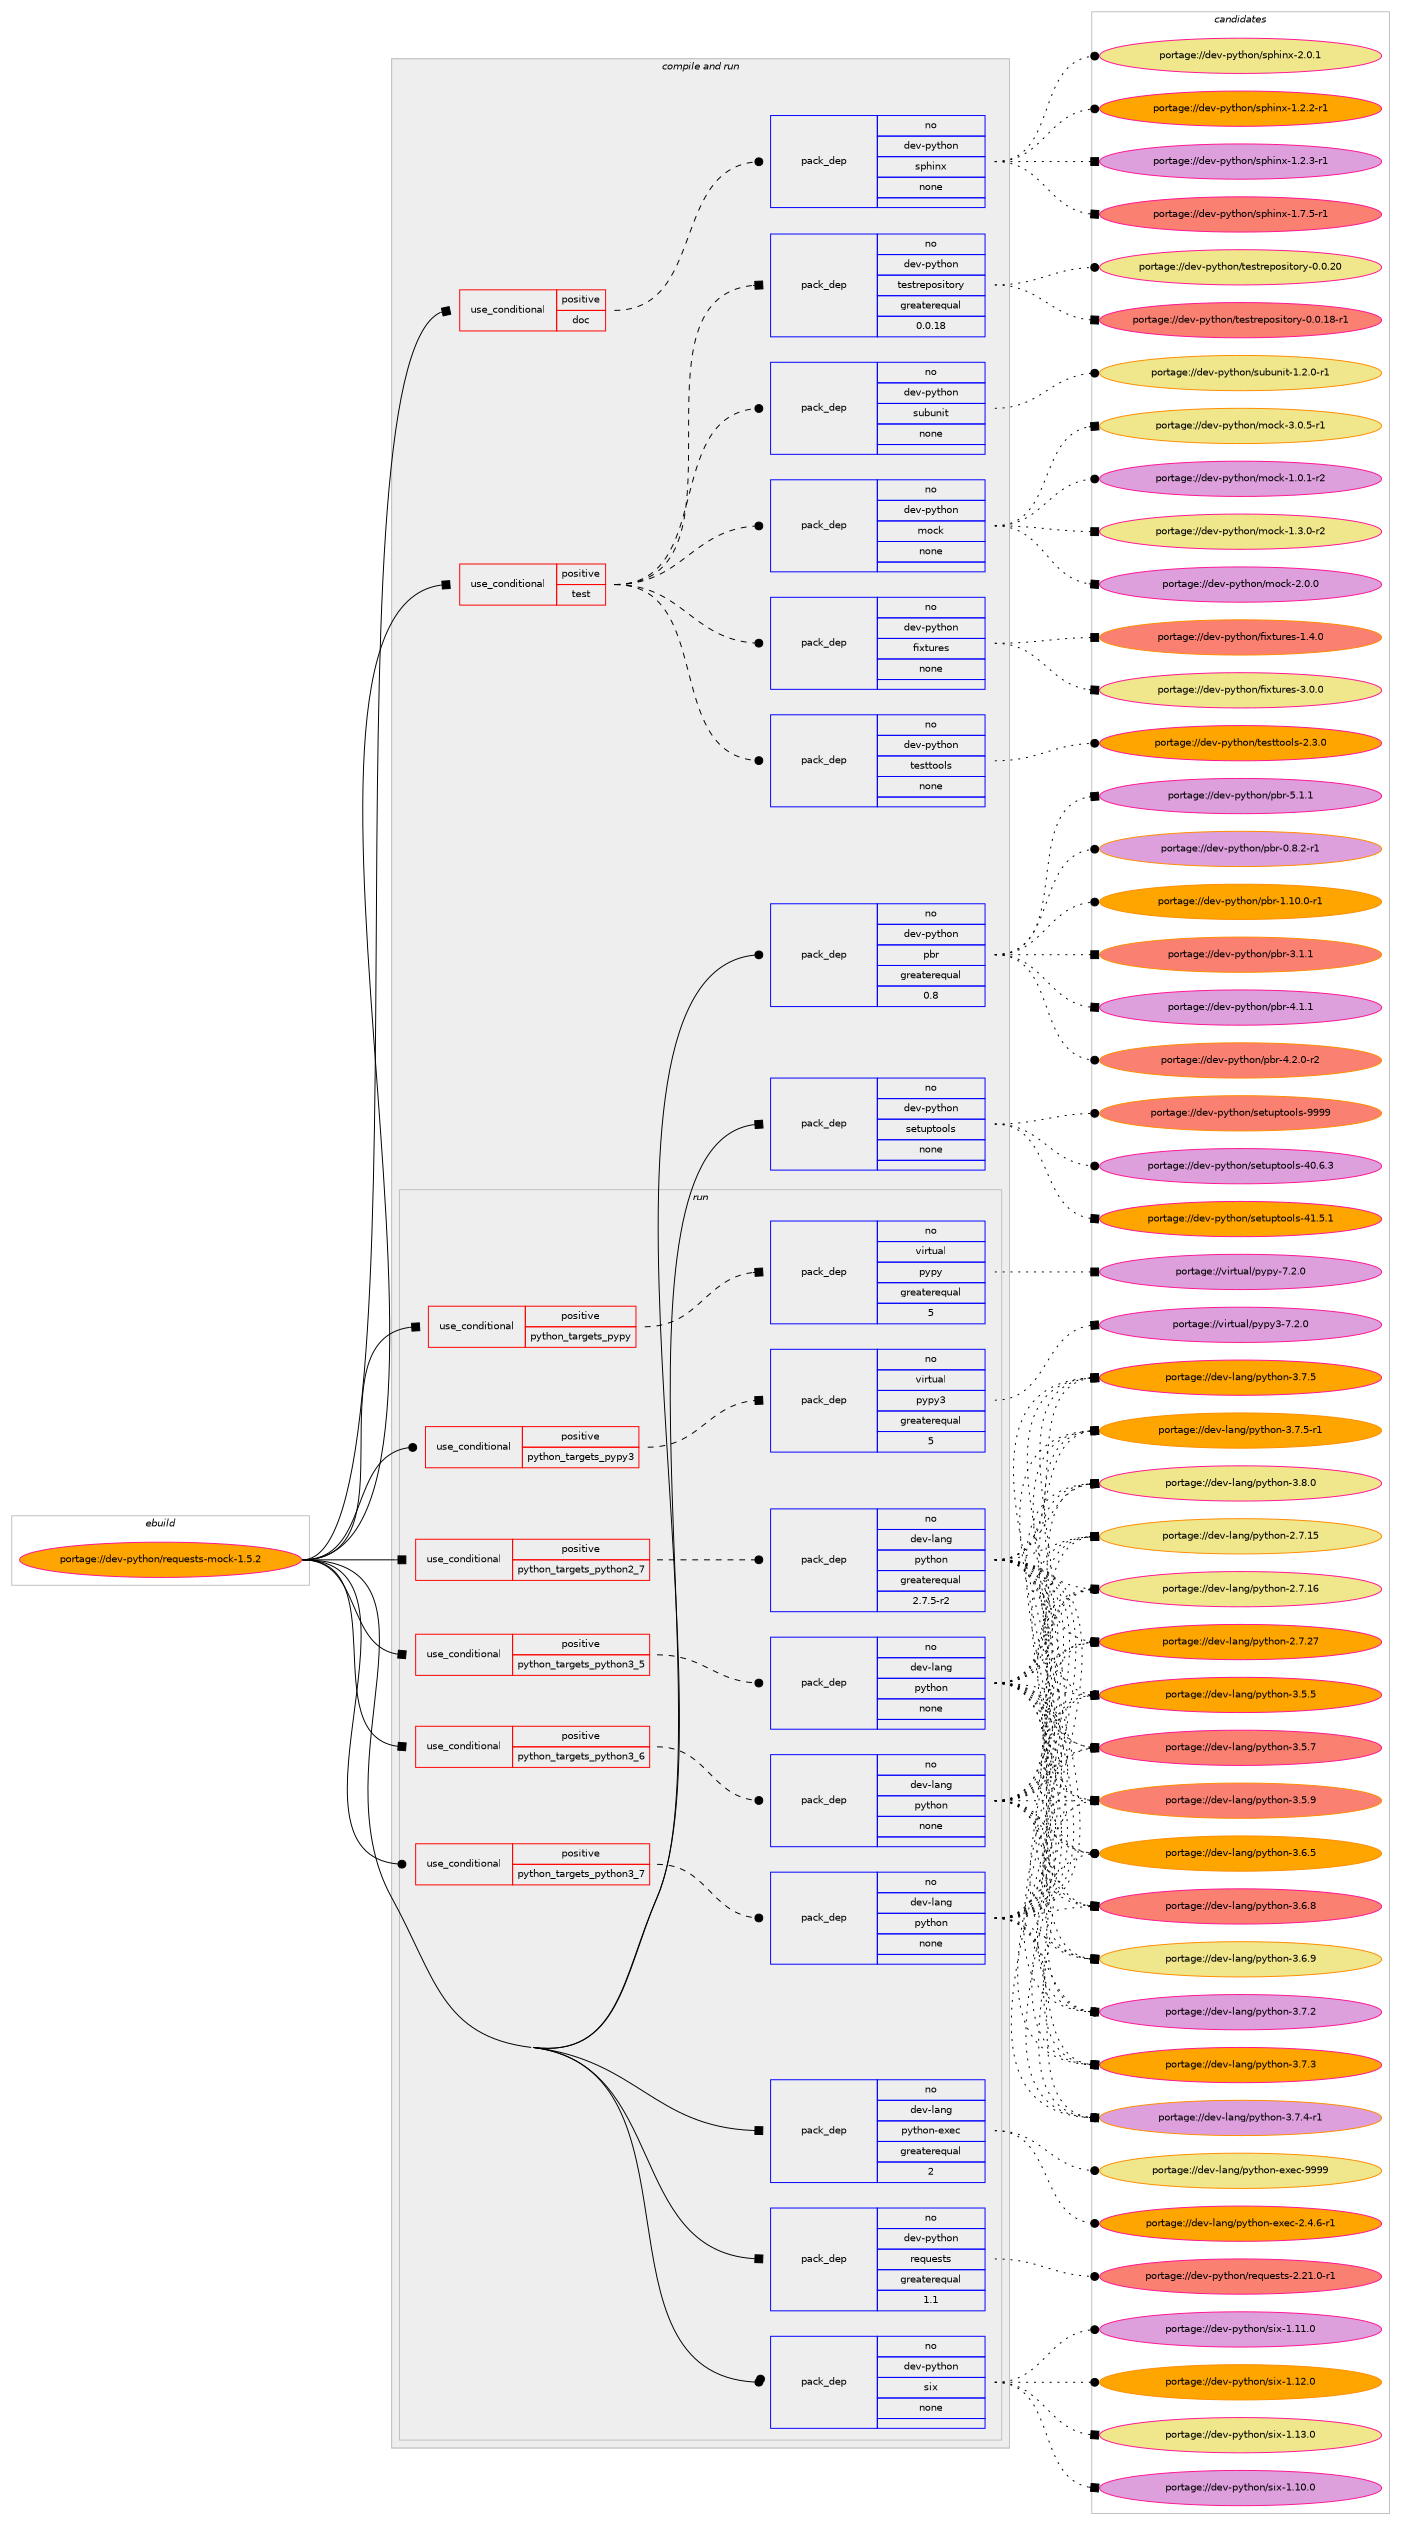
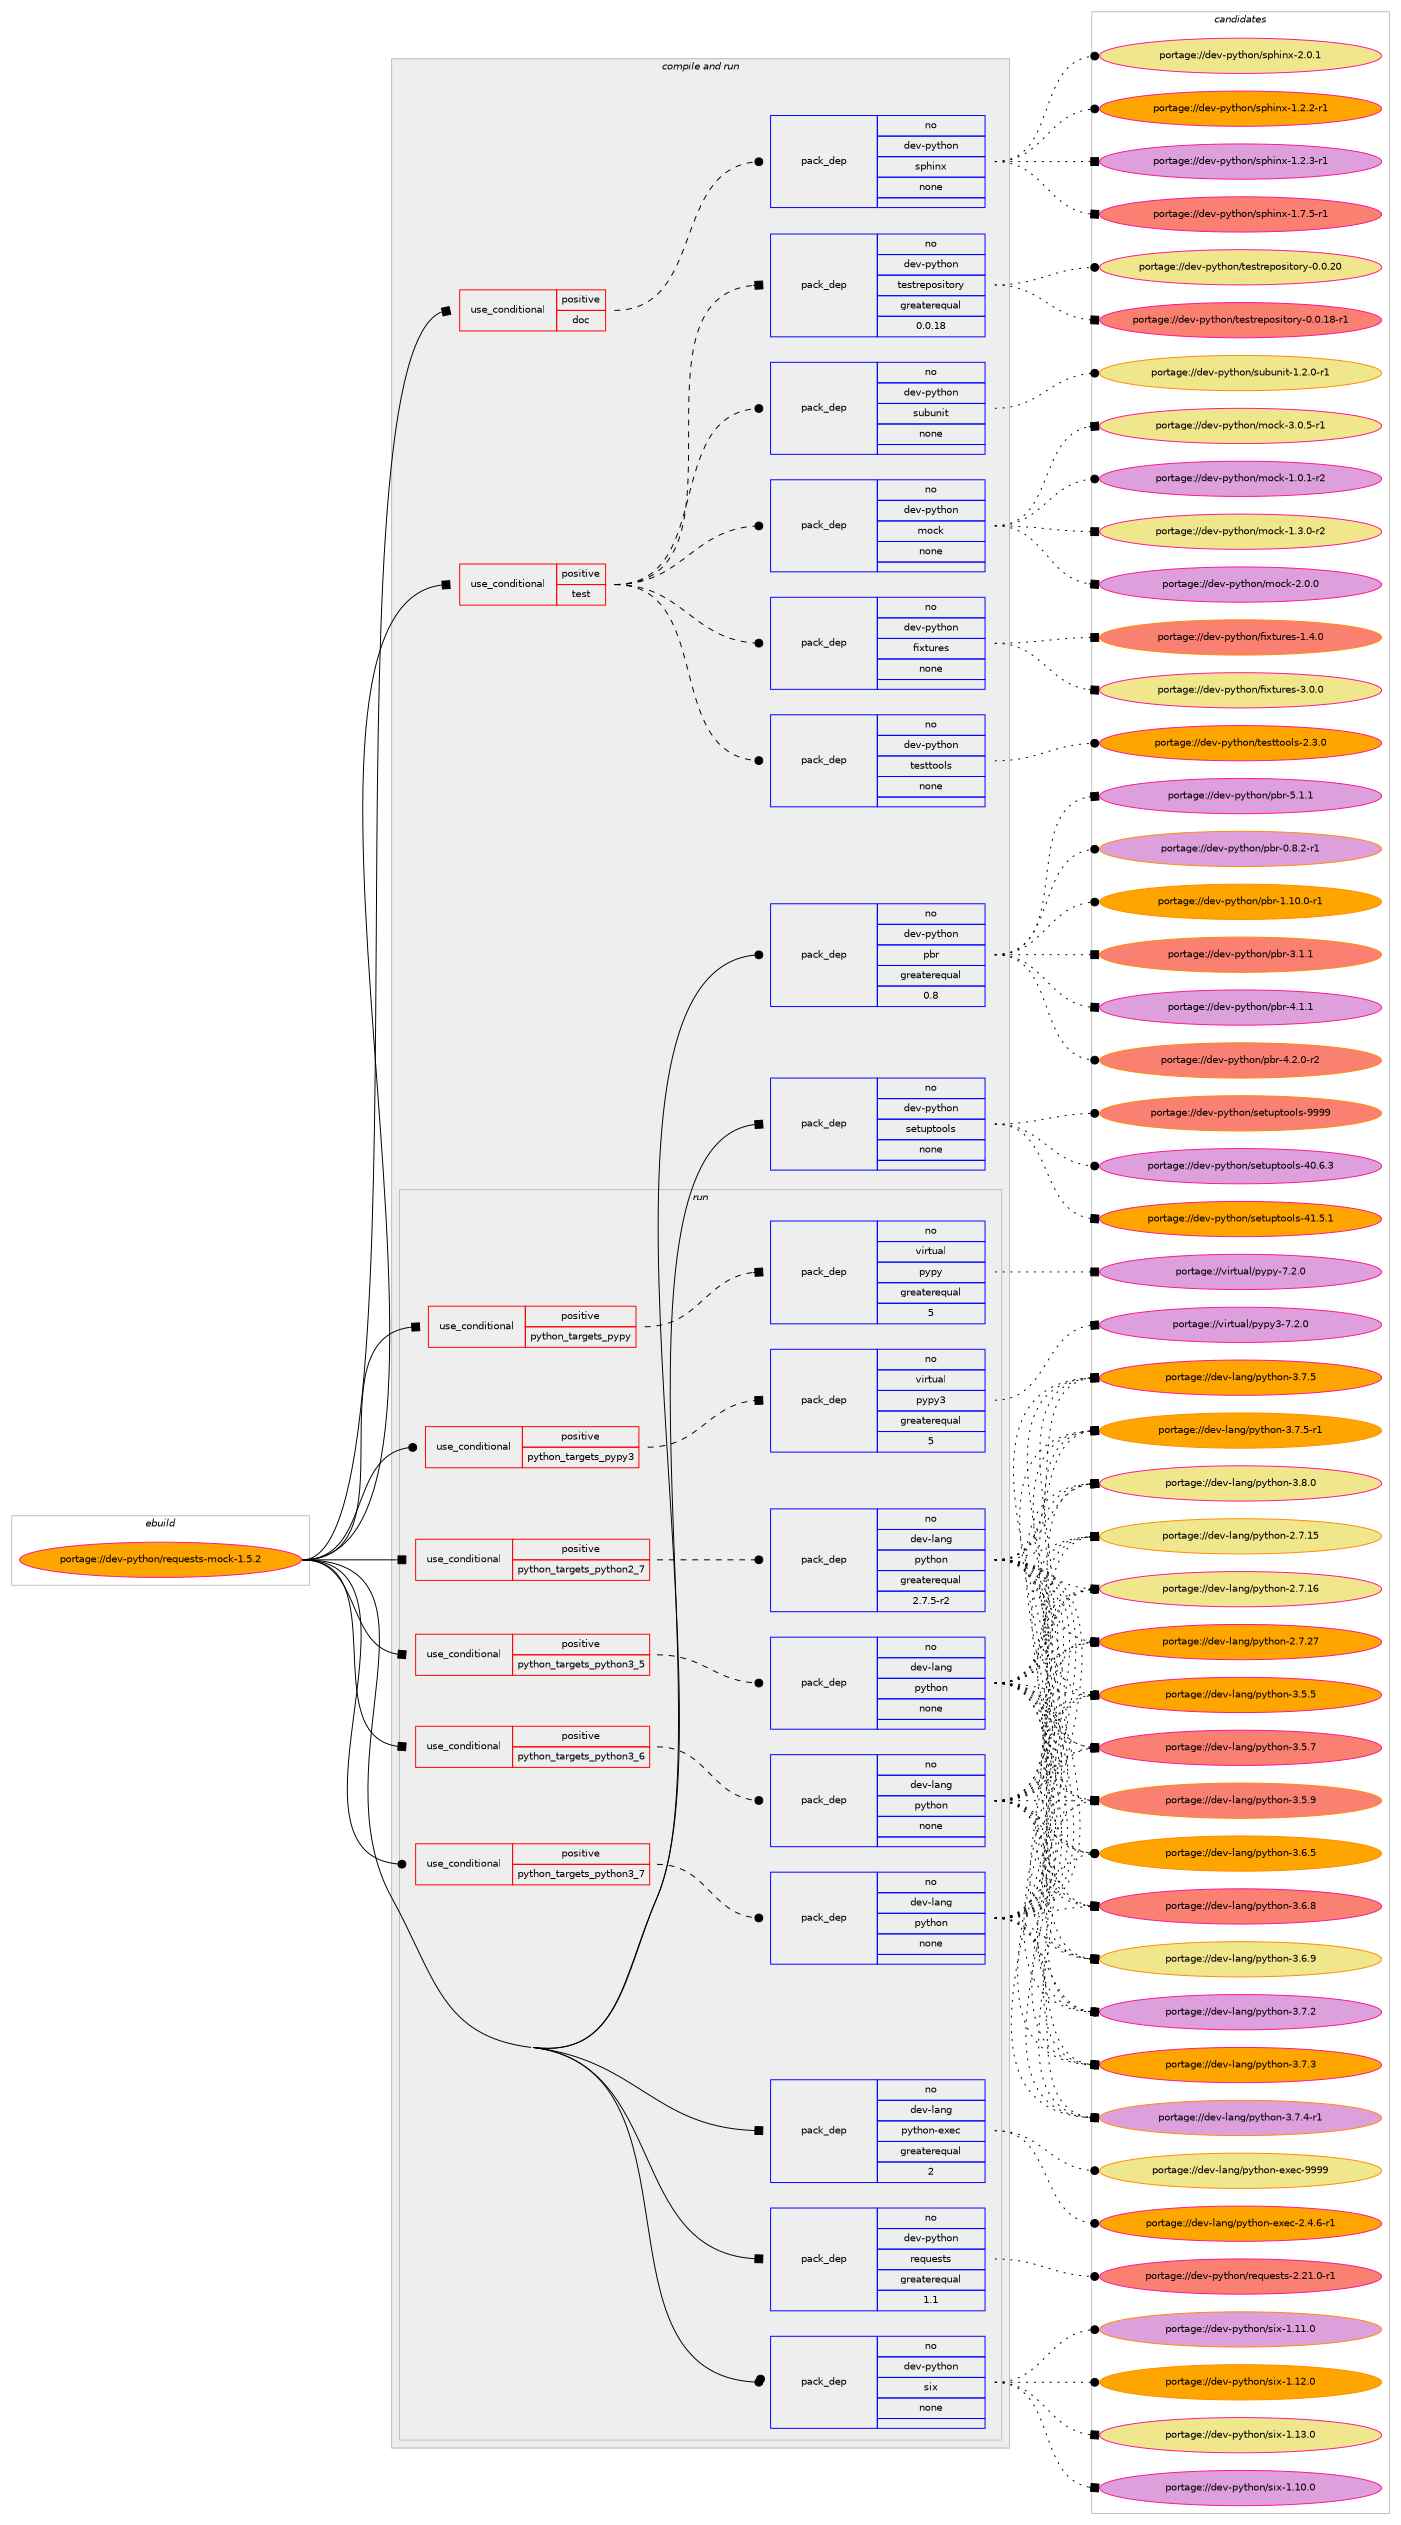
(1241, 426) -> (1241, 426)
(1241, 2329) -> (1241, 2329)
